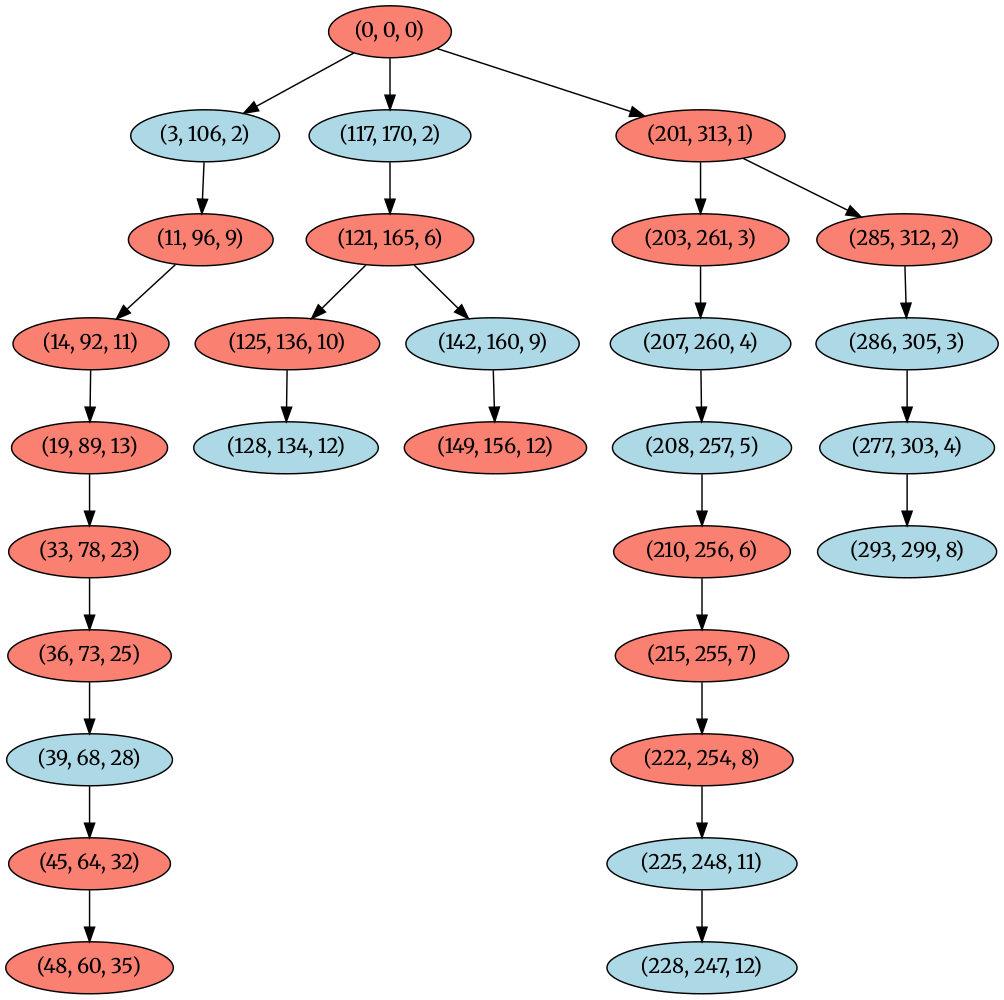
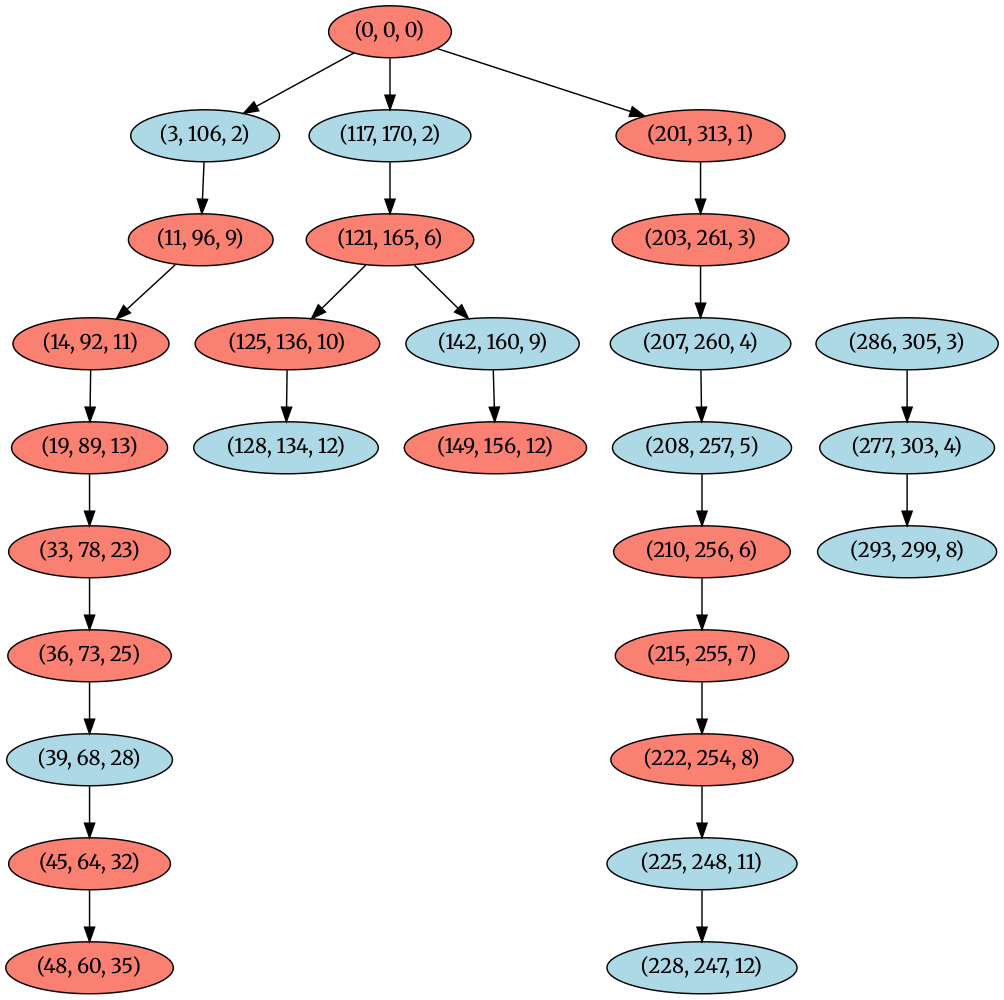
(904, 240) -> none
